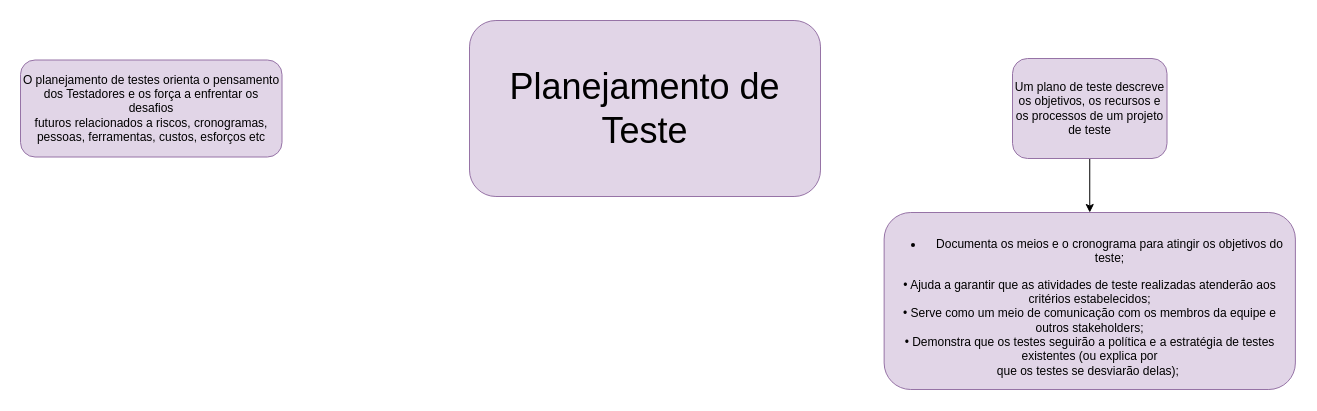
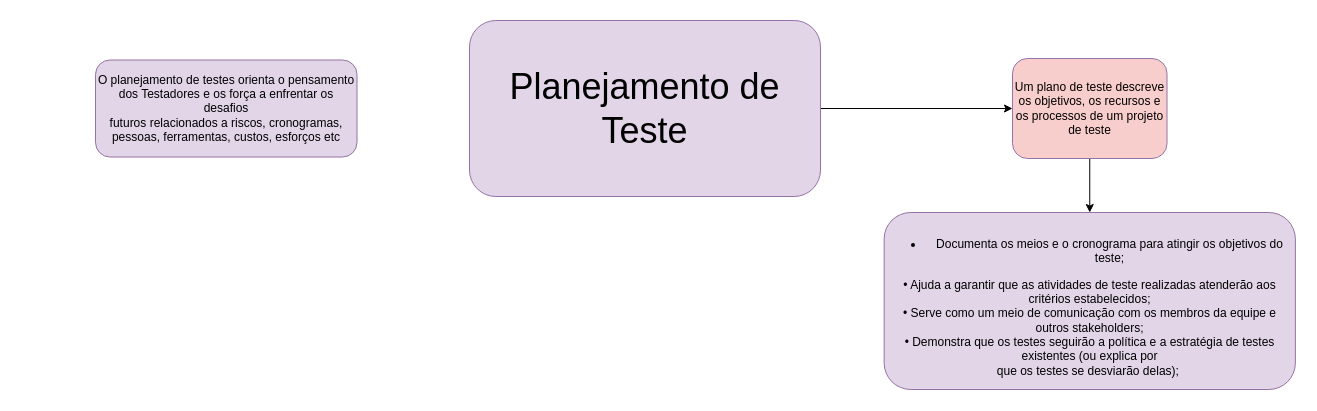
(151, 109) -> (226, 109)
none -> (913, 109)
(1090, 109) -> (1090, 109)
